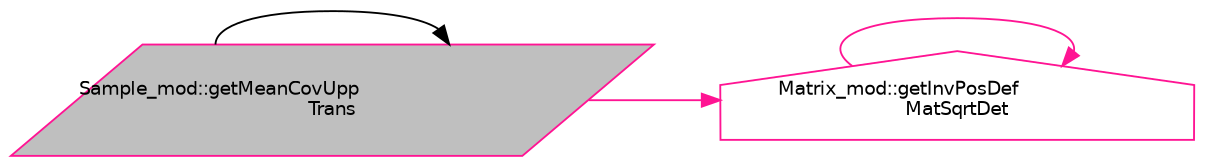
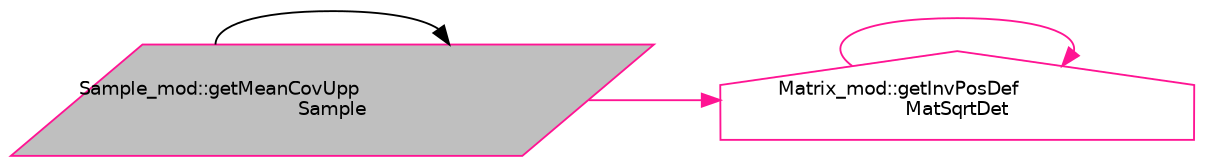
(332, 100) -> (332, 100)
